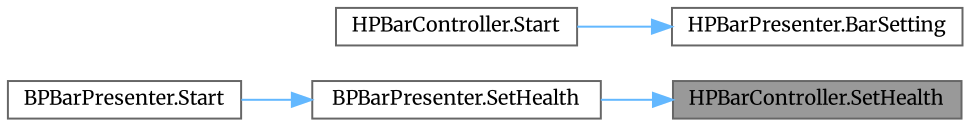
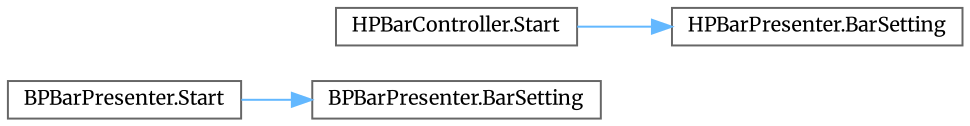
(457, 100) -> (457, 100)
(817, 100) -> none
